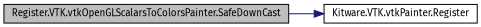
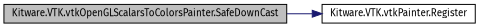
(146, 14) -> (145, 14)
